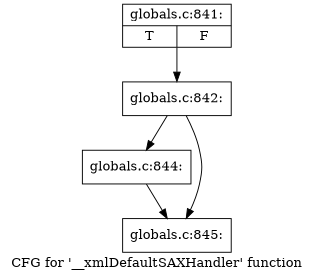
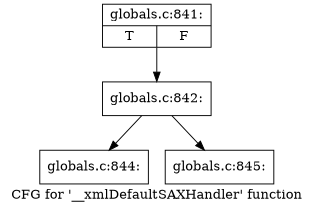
(154, 197) -> none
